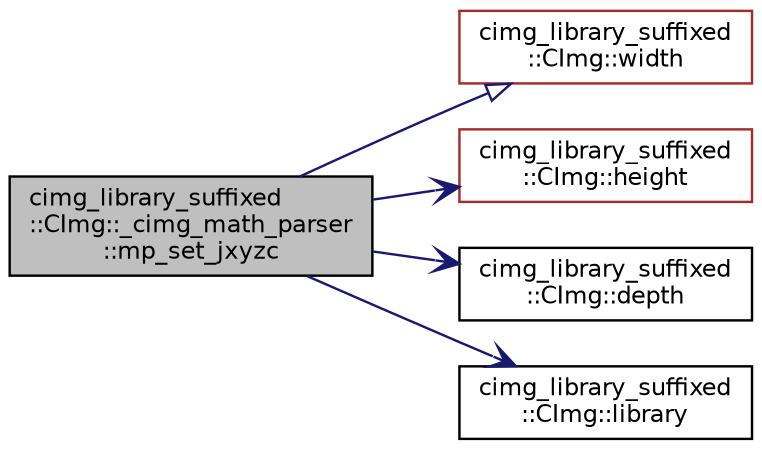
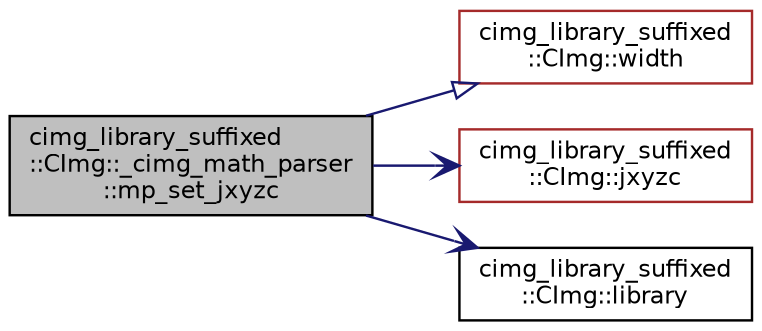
(606, 166) -> (606, 166)
(606, 284) -> none
